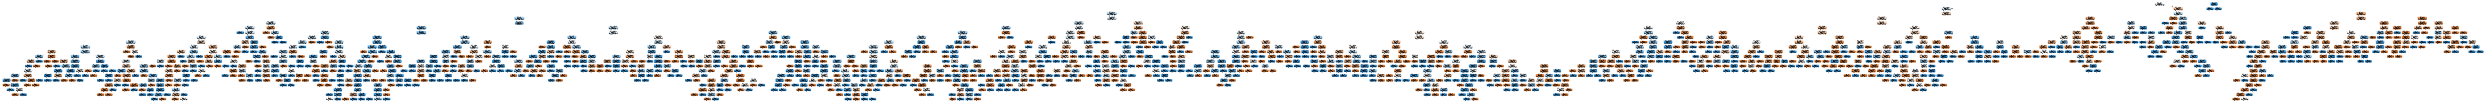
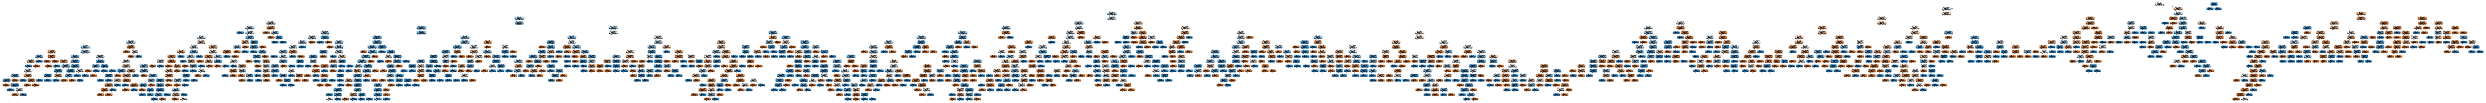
none -> (406, 61)
(1339, 61) -> (1339, 61)
(1265, 66) -> (1265, 66)
(1833, 66) -> (1833, 66)
(1598, 76) -> none
(324, 80) -> (324, 80)
